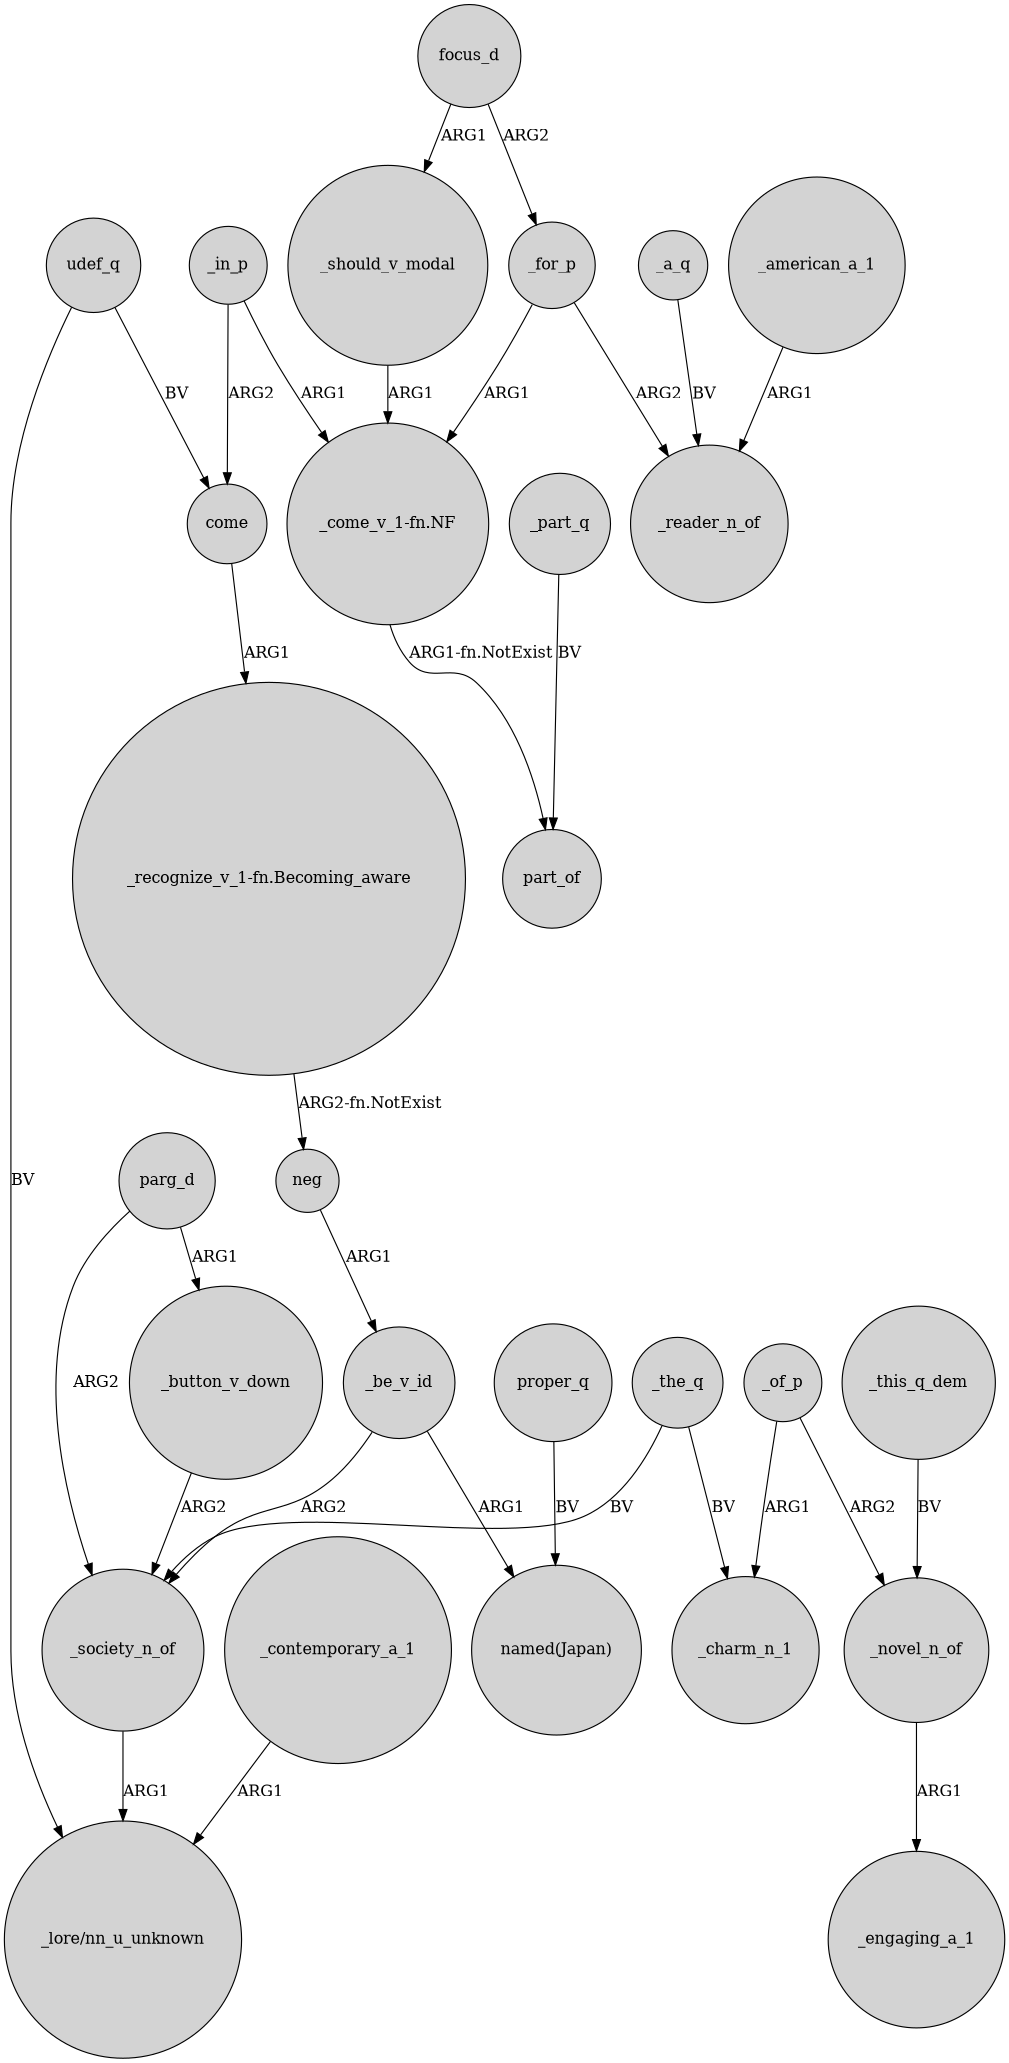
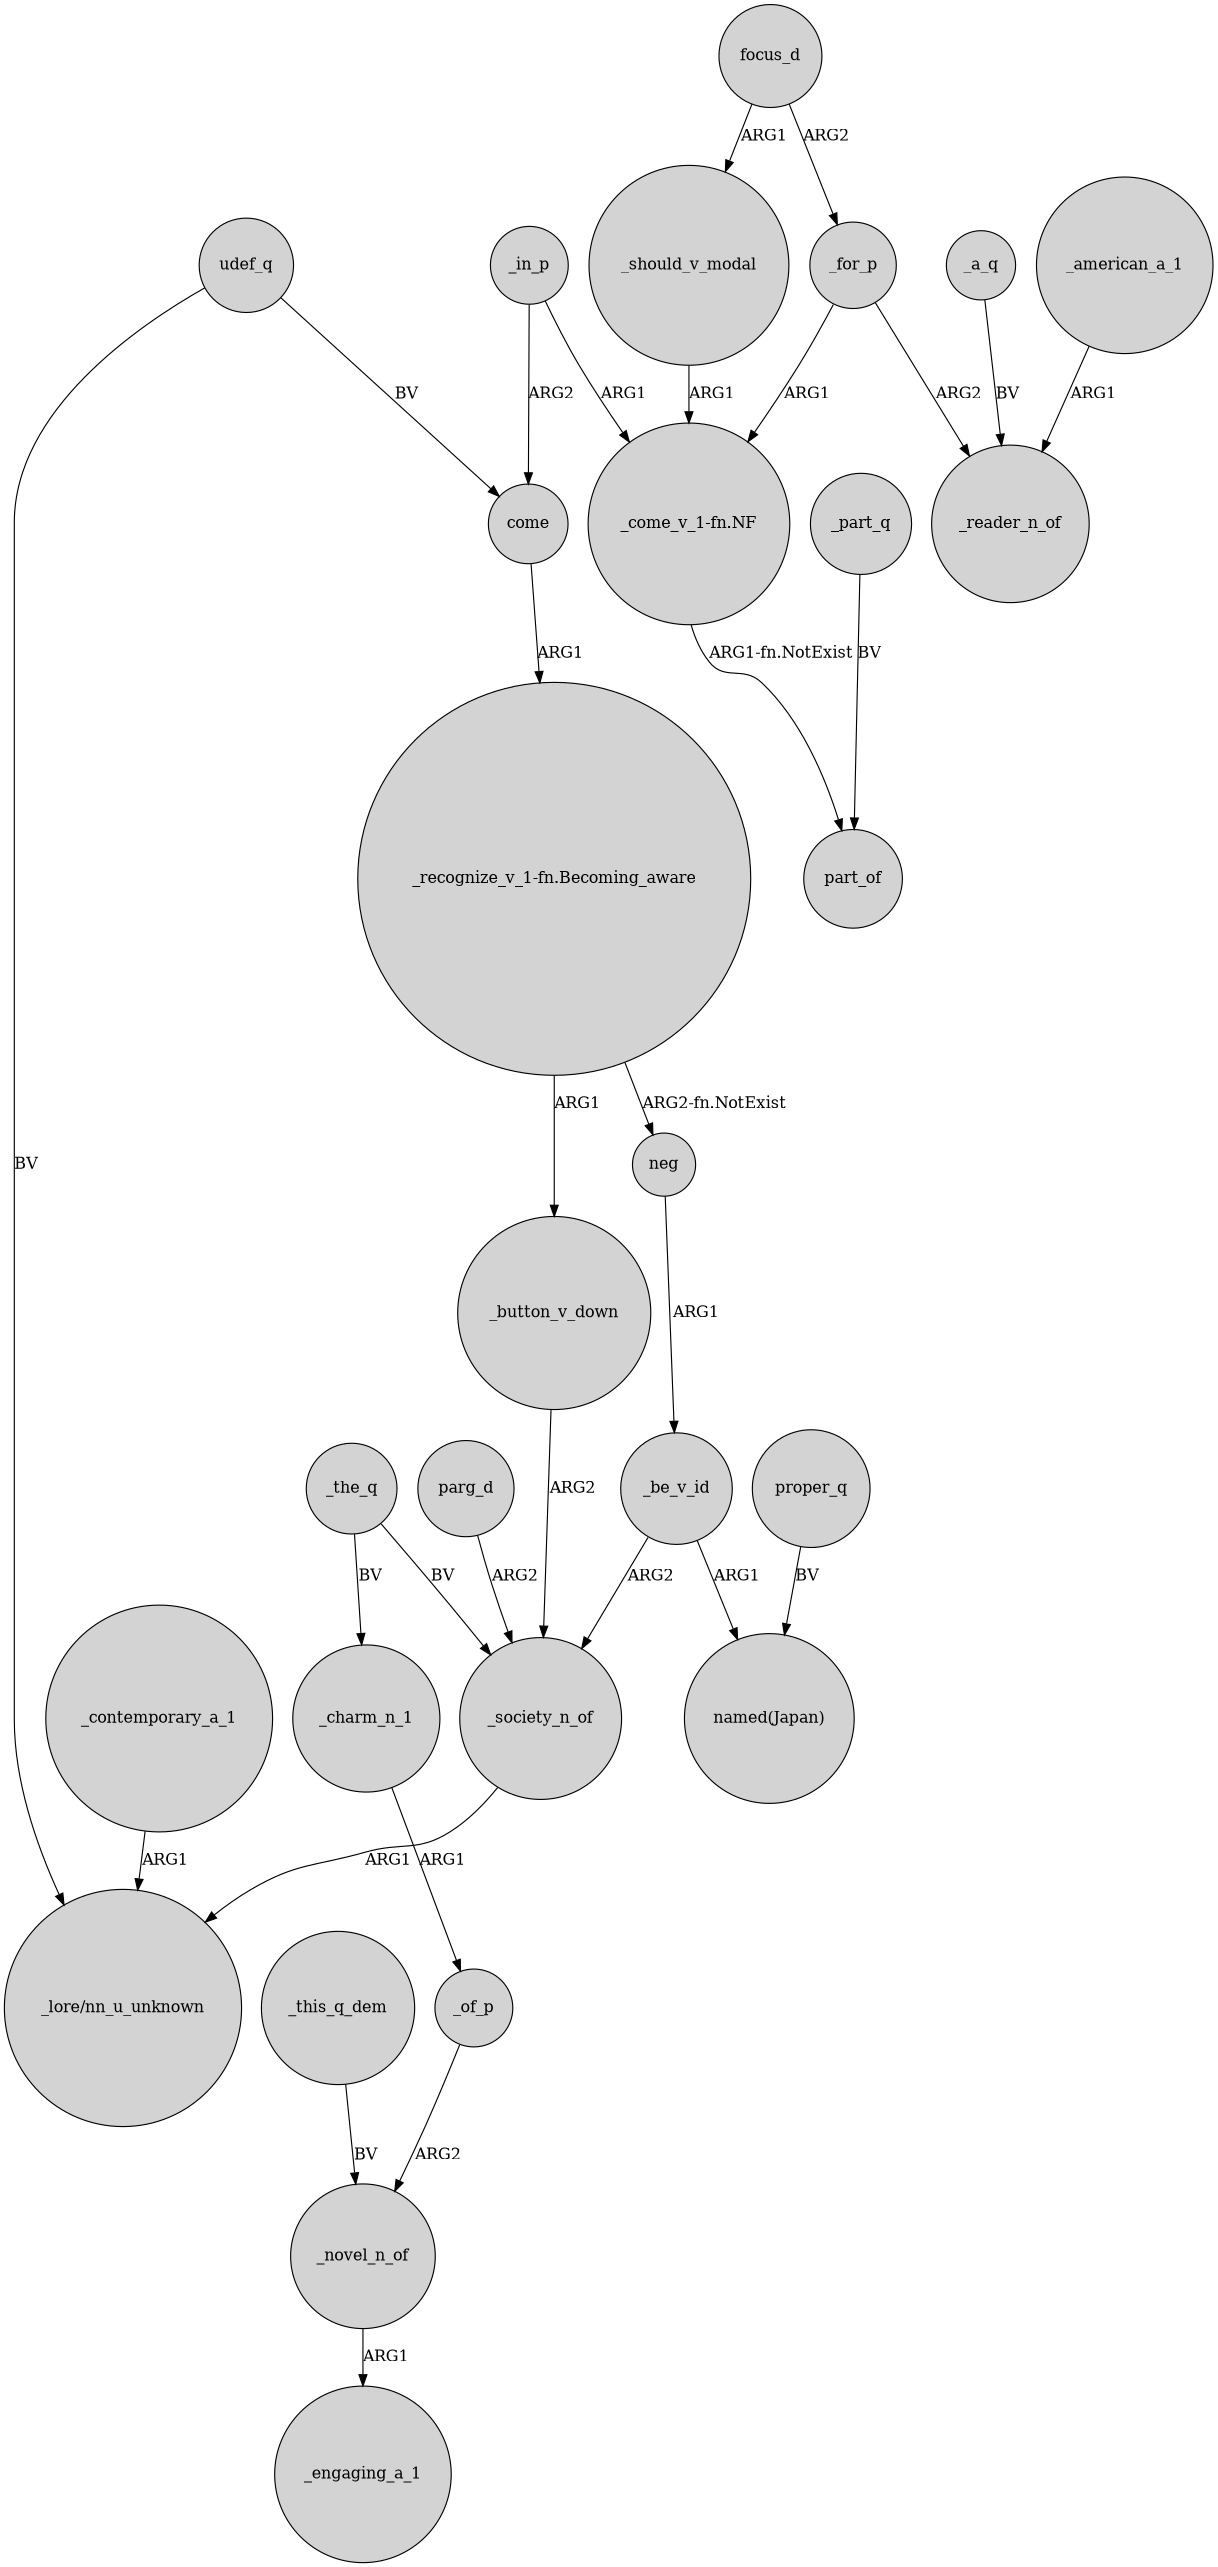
(188, 1253) -> (554, 1140)
(766, 1493) -> (424, 1874)
